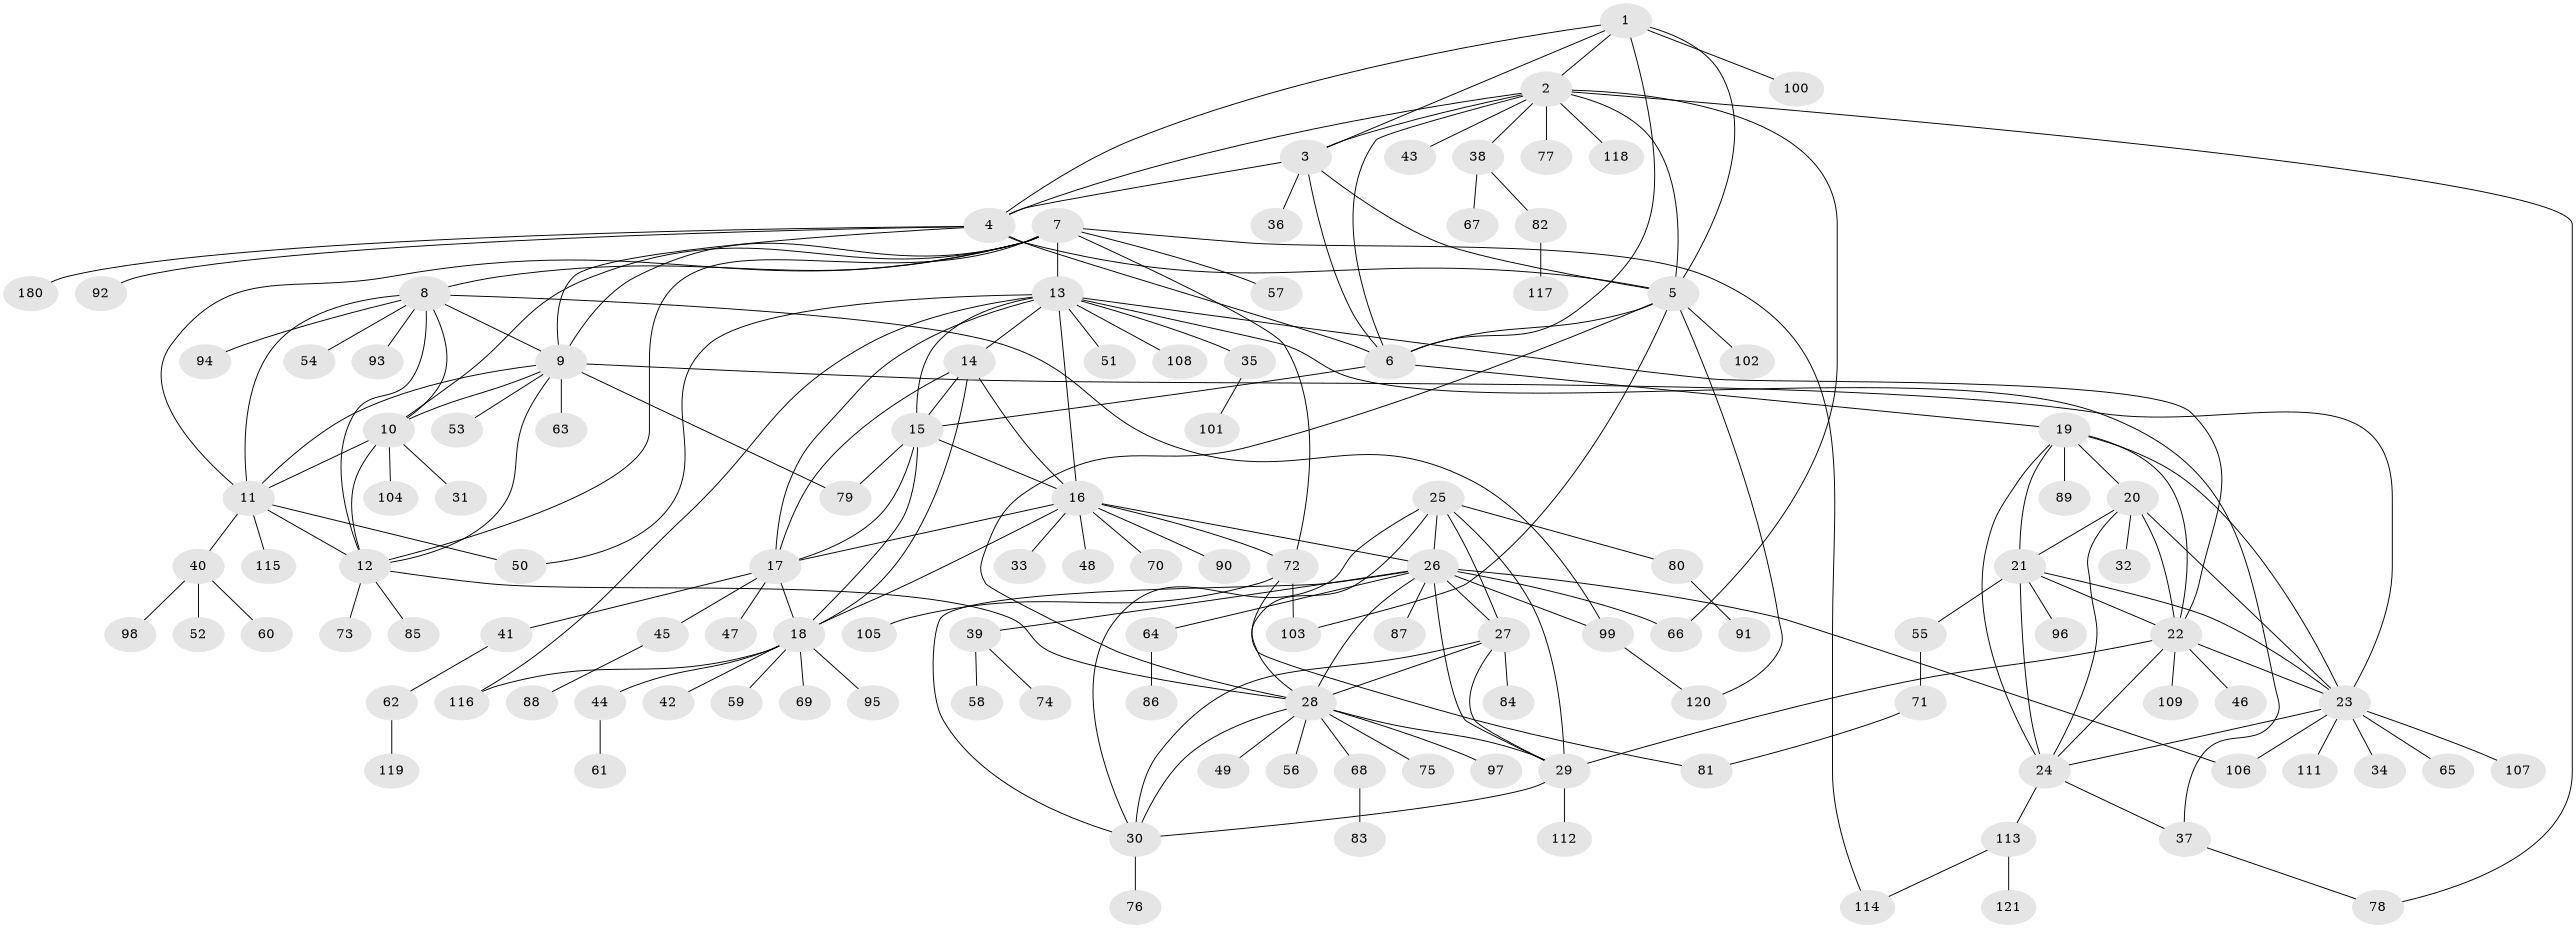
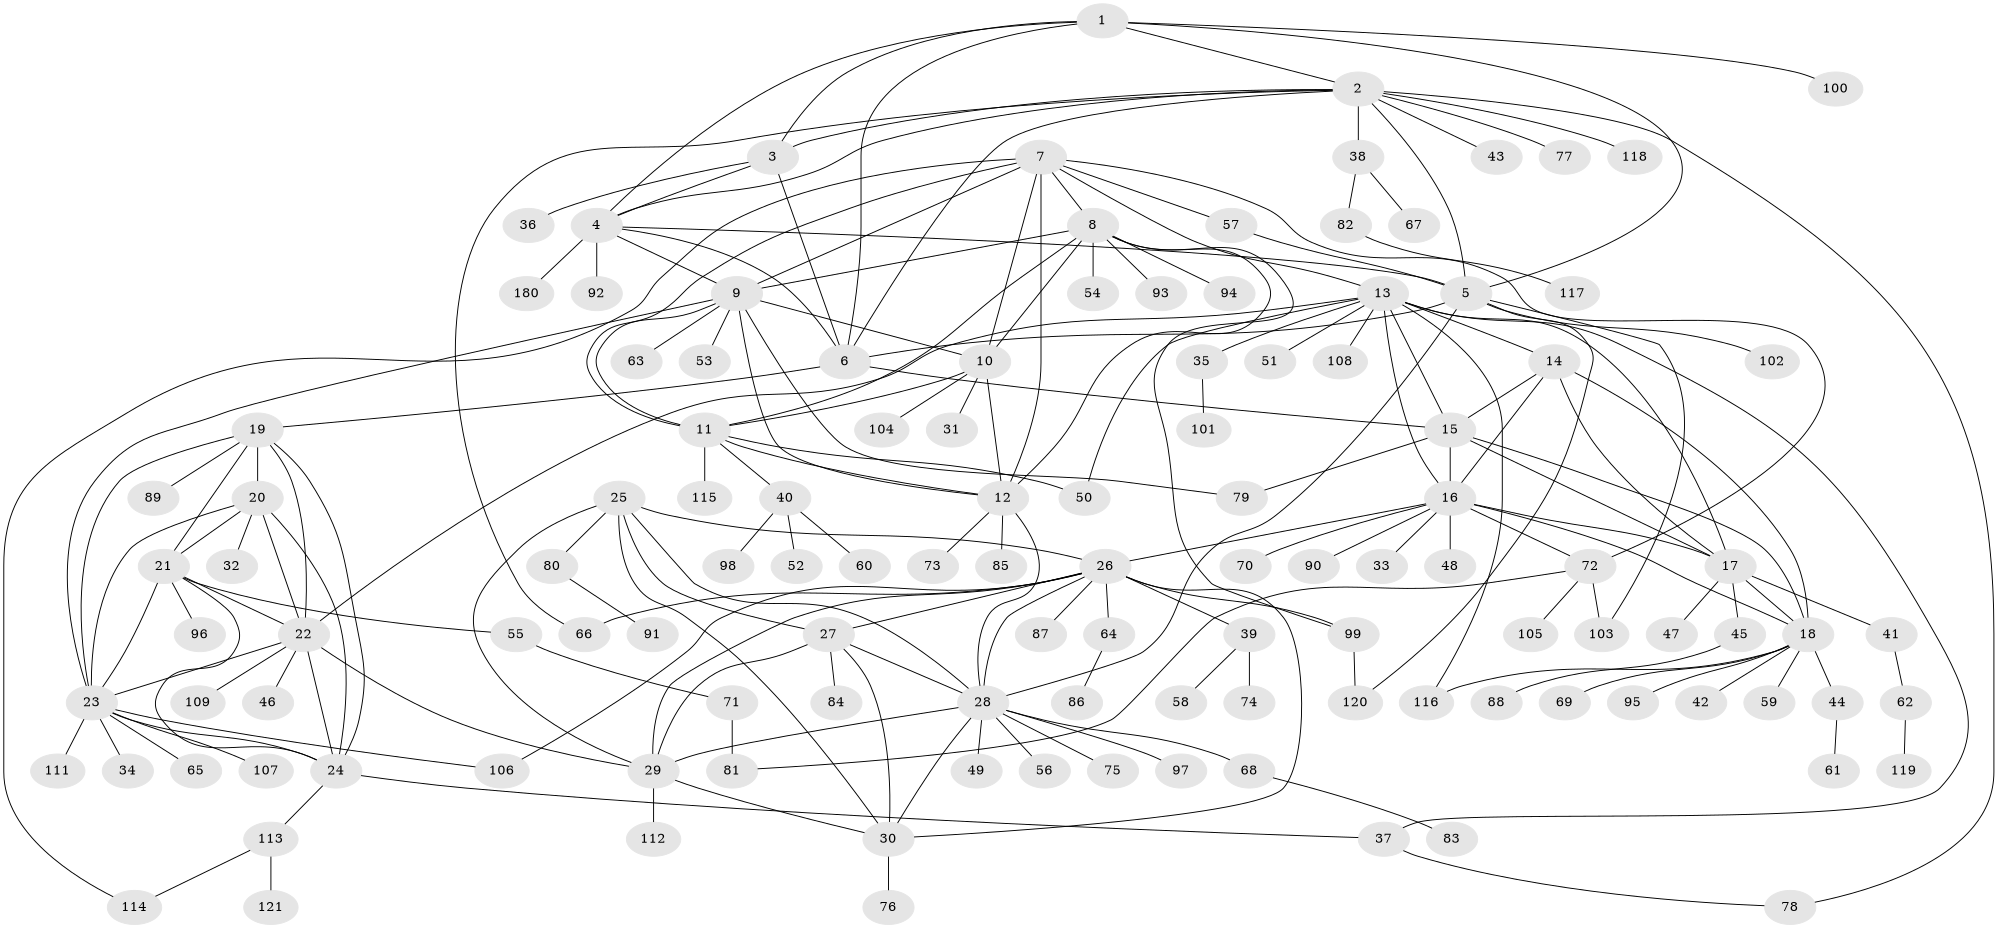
(1476, 254) -> (1354, 261)
